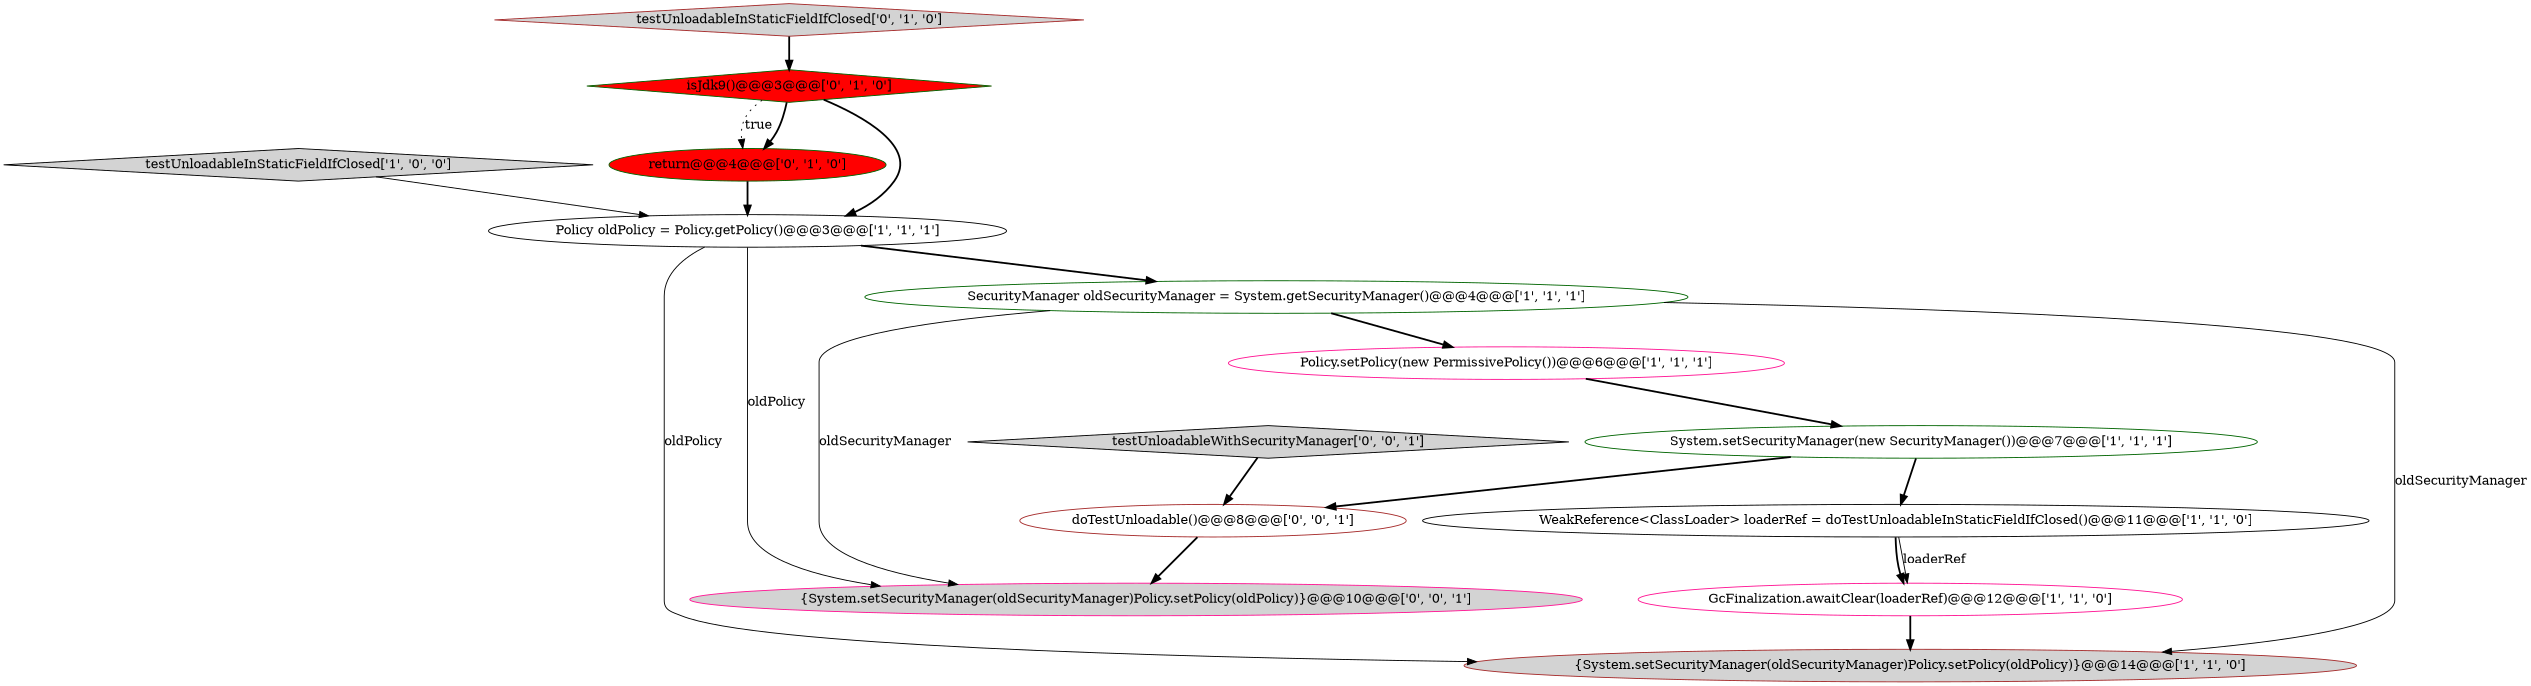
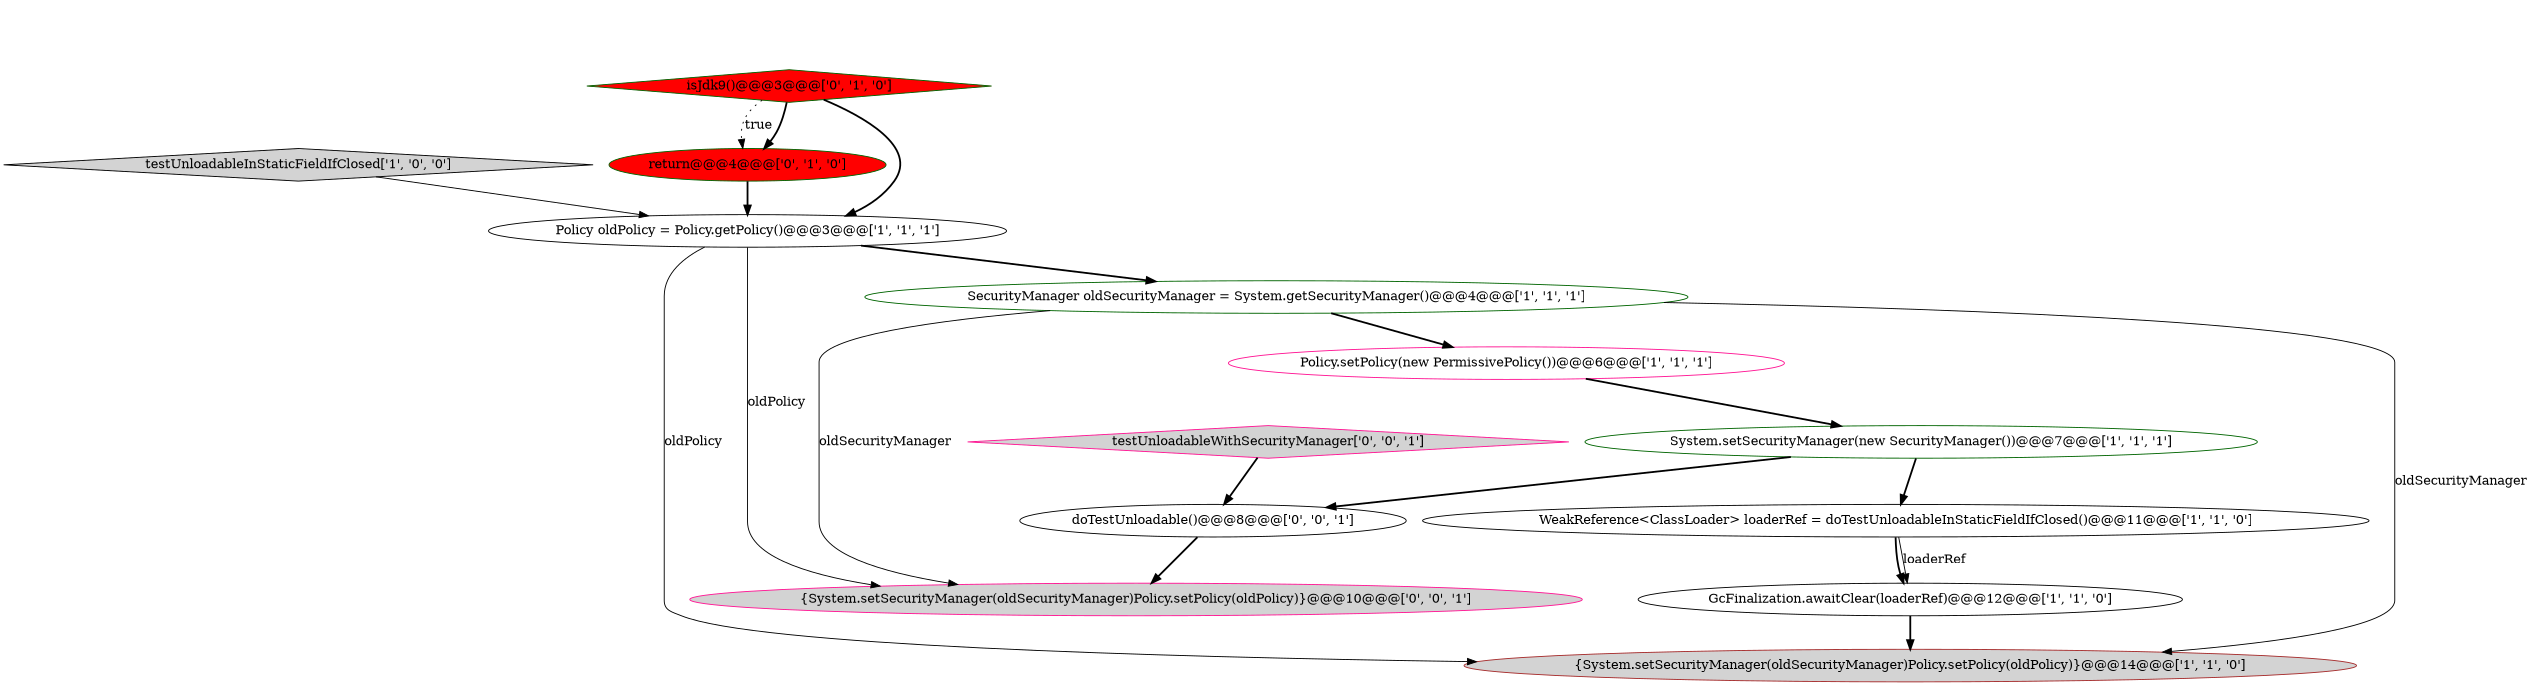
(789, 20) -> none
(1268, 442) -> (1268, 442)
(1213, 521) -> (1213, 521)
(1910, 599) -> (1910, 599)
